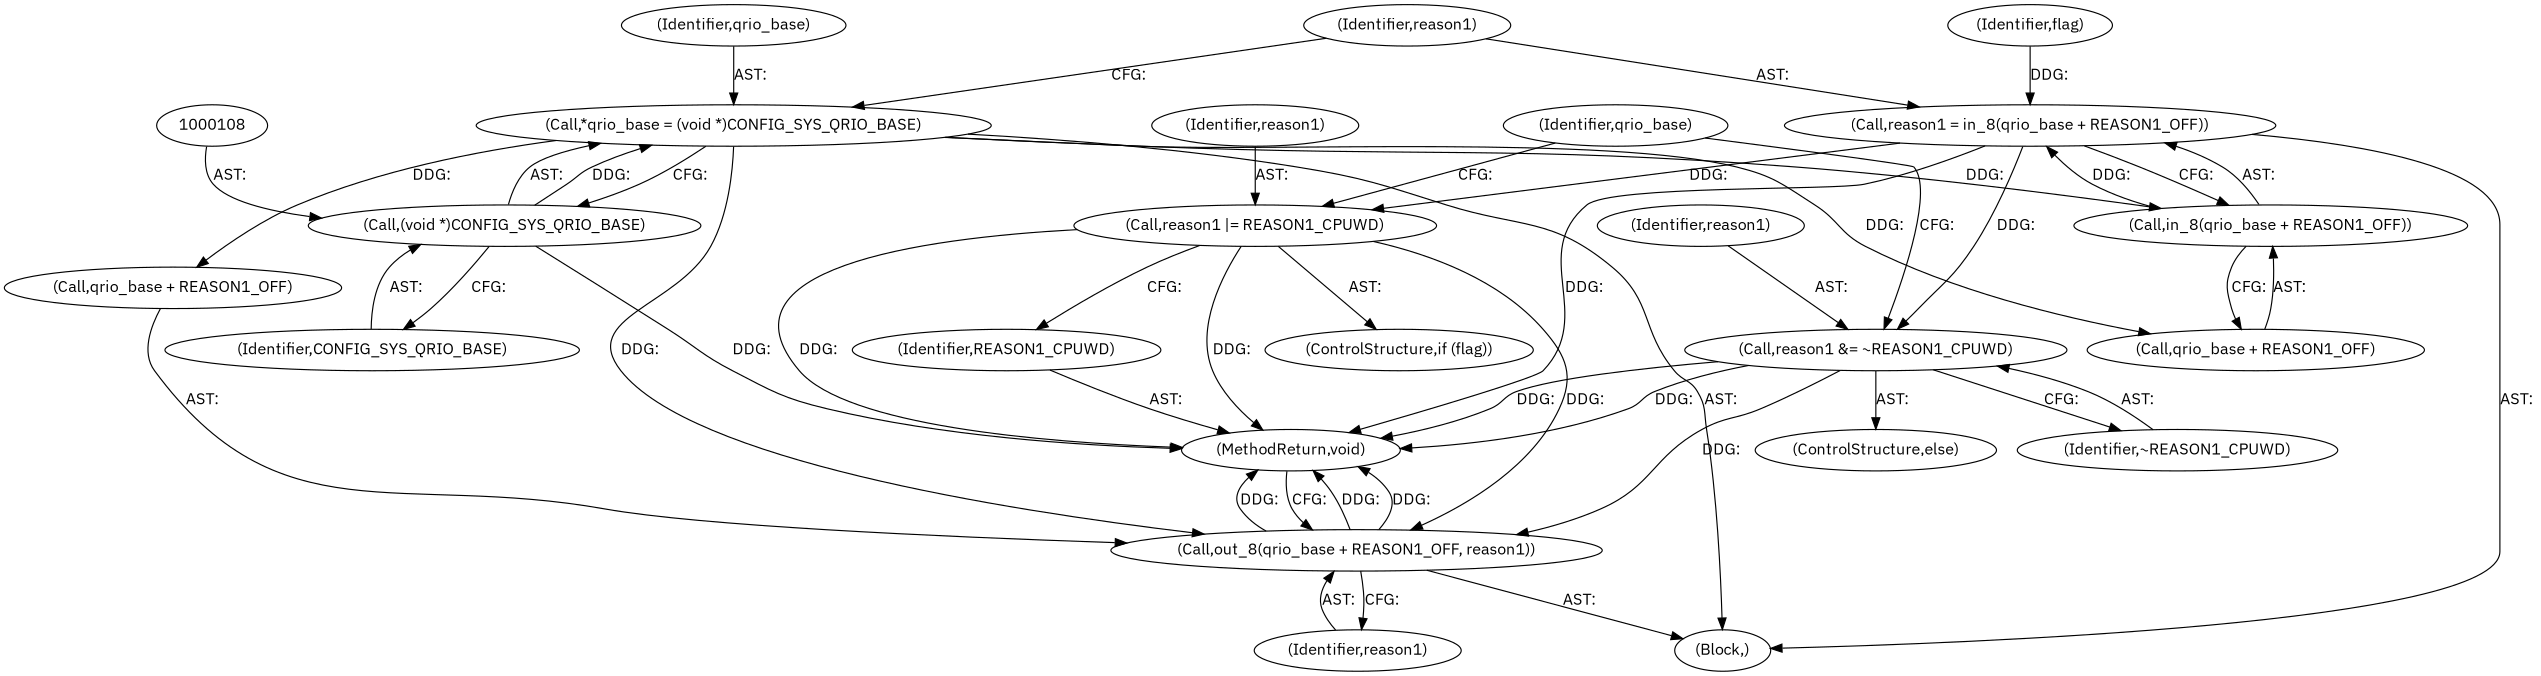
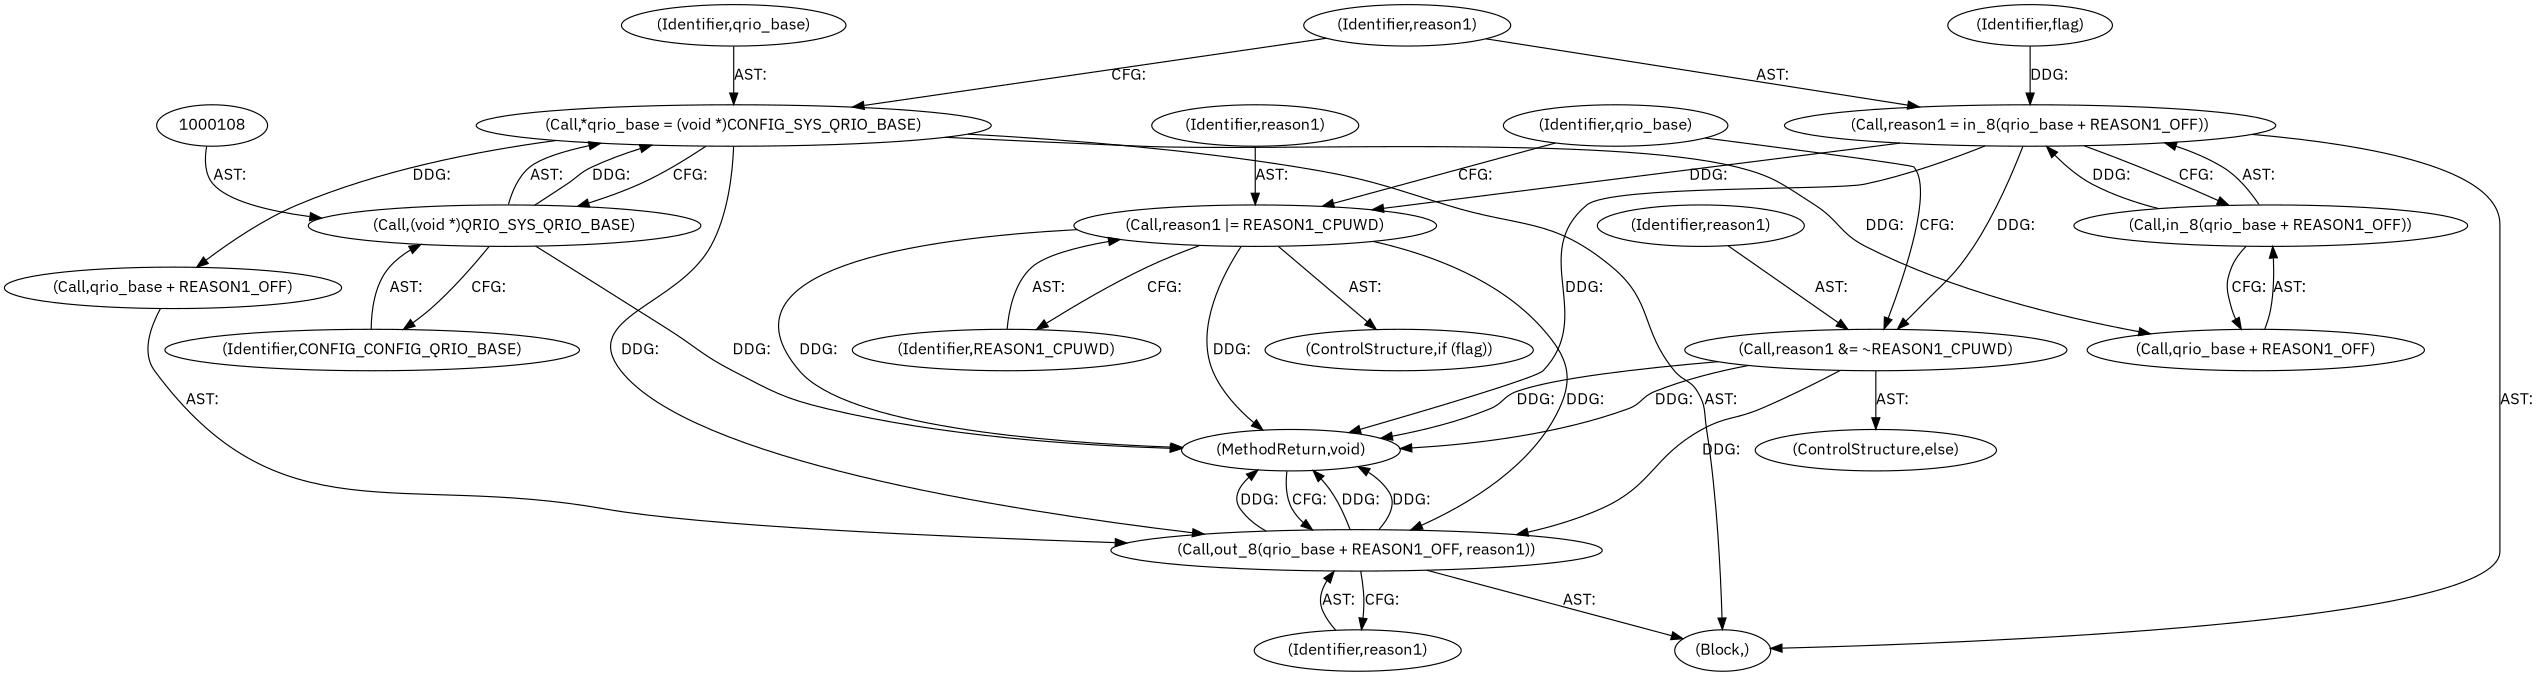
(1790, 167) -> none
(505, 226) -> (505, 226)
(372, 350) -> (372, 350)
(1133, 403) -> (1037, 263)
(2178, 450) -> none
